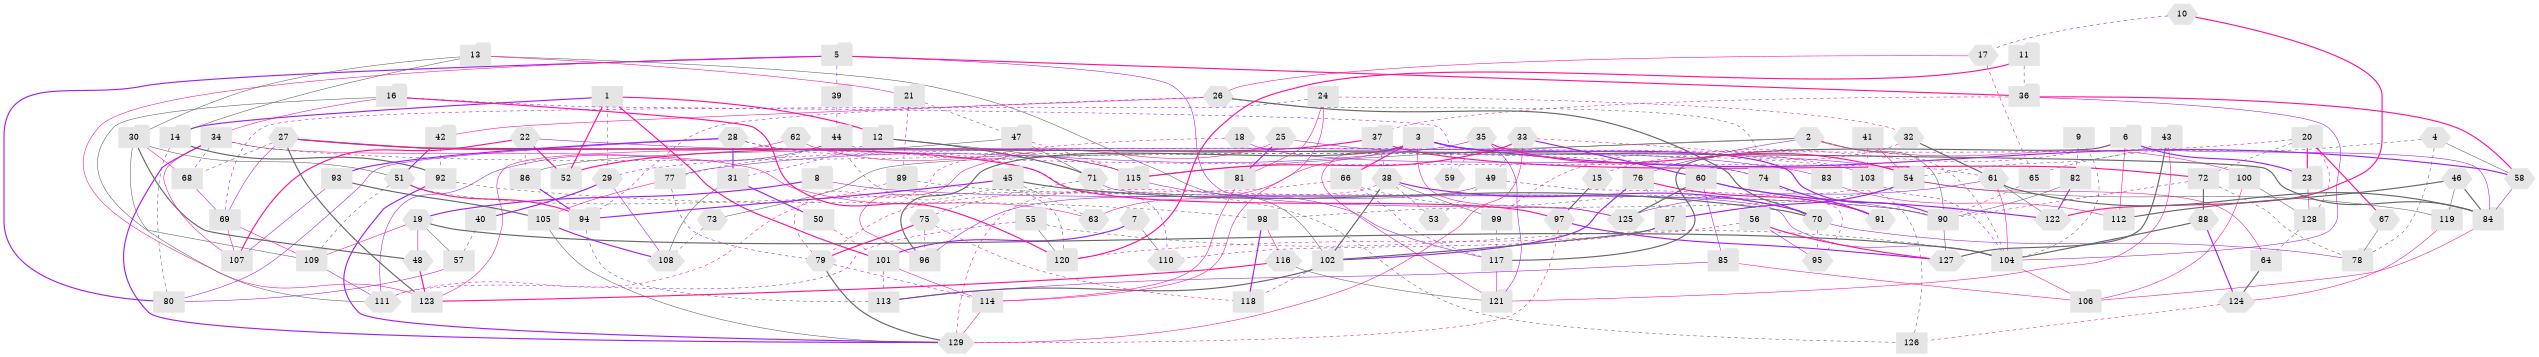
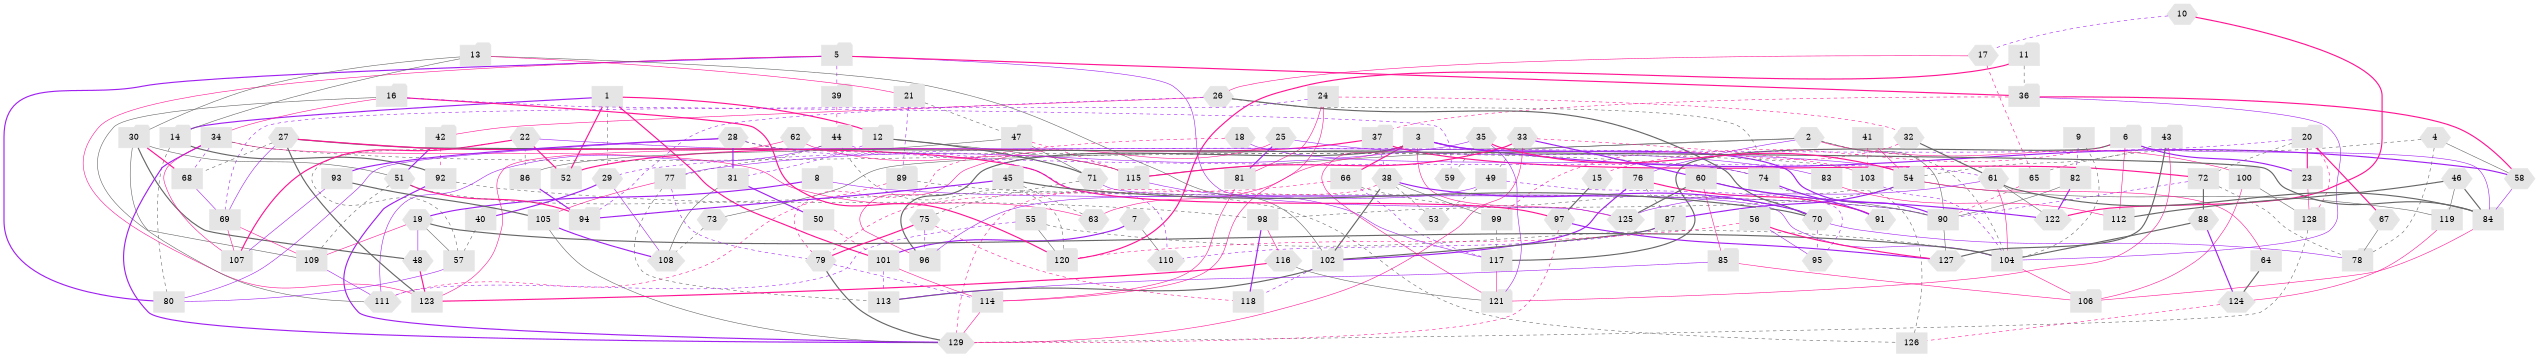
(161, 158) -> (161, 158)
none -> (312, 177)
(1712, 220) -> (1712, 220)
(2291, 238) -> (1701, 332)
(728, 297) -> (693, 285)
